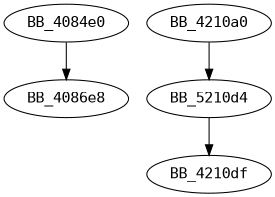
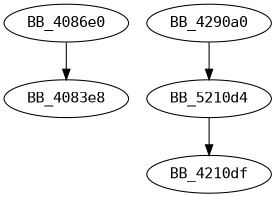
(66, 23) -> (66, 23)
(209, 23) -> (209, 23)
(66, 99) -> (66, 99)
